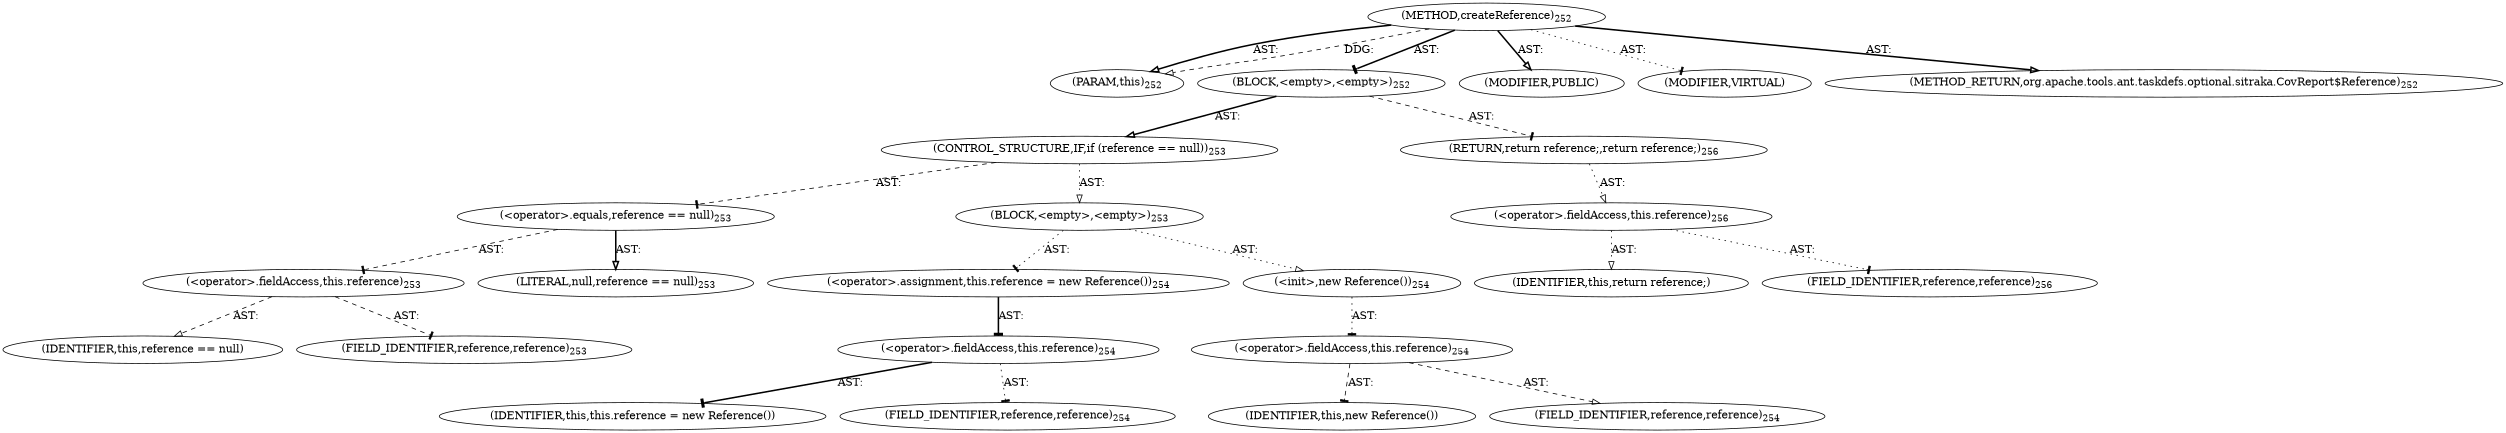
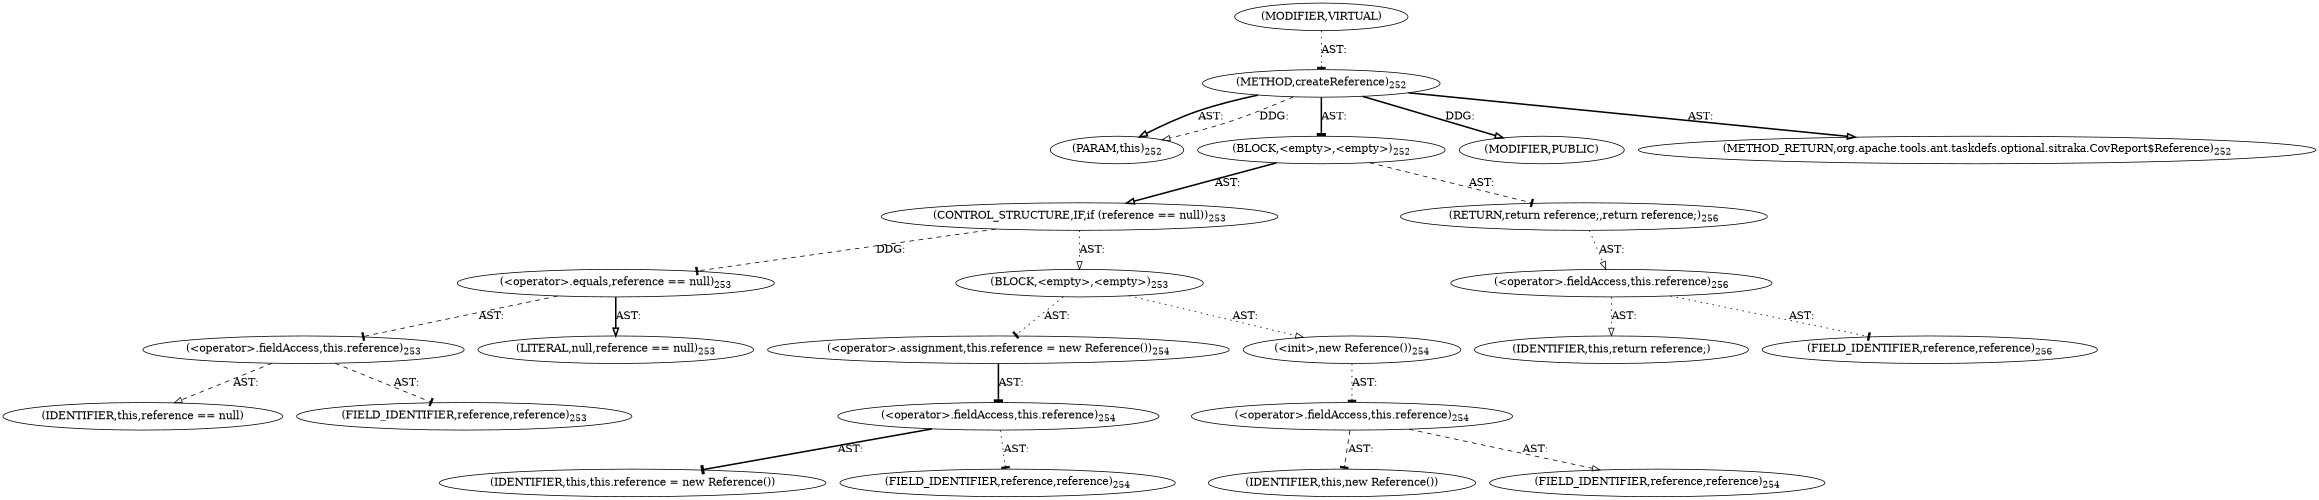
(1533, 50) -> (1462, 117)
(1605, 50) -> (1321, 48)
(890, 183) -> (892, 250)
